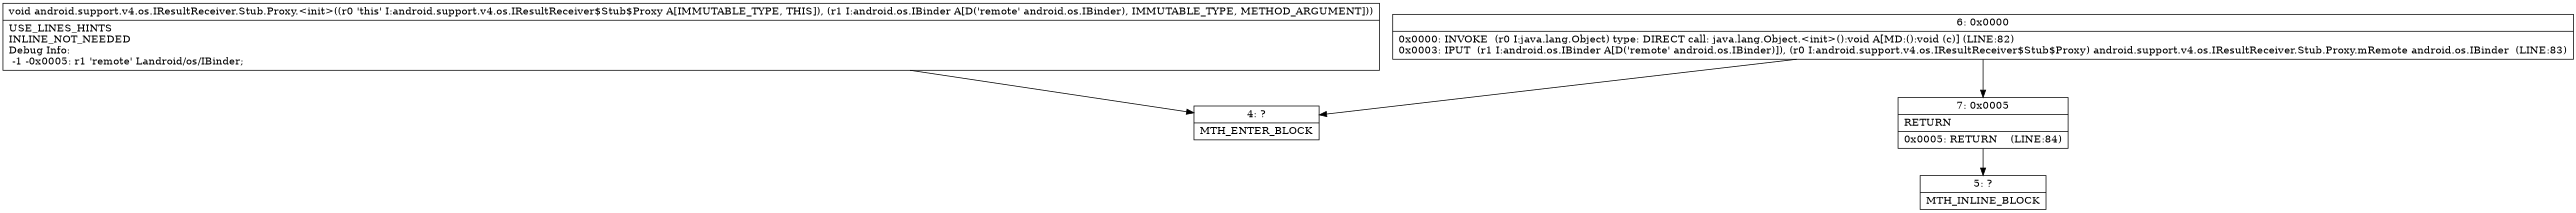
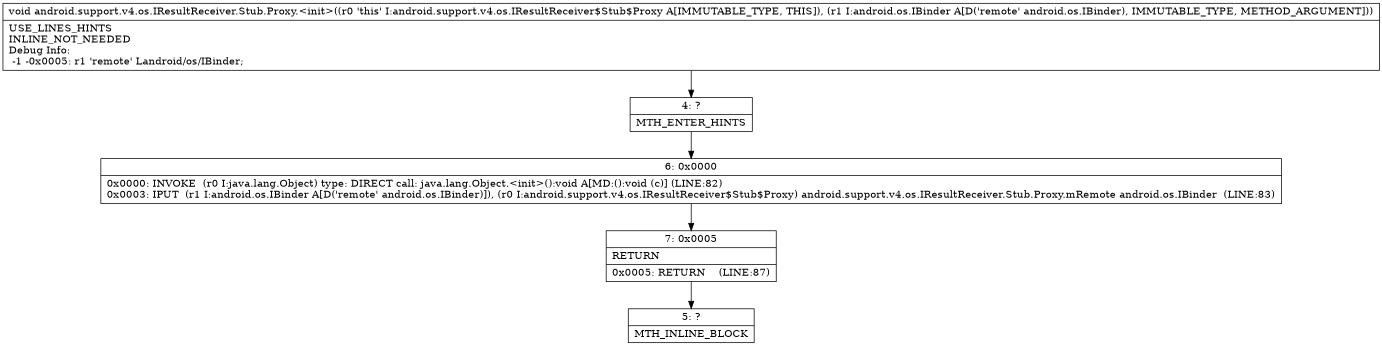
(1562, 87) -> (691, 141)
(1257, 131) -> (691, 123)
(1983, 139) -> (691, 273)
